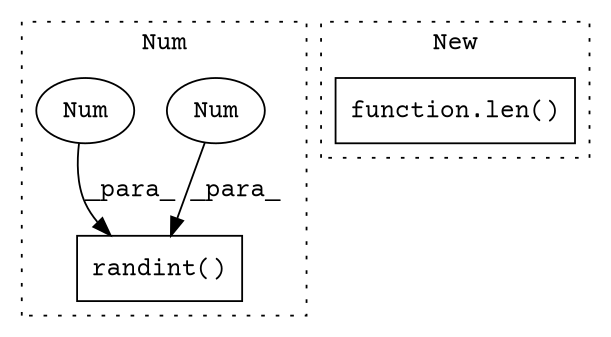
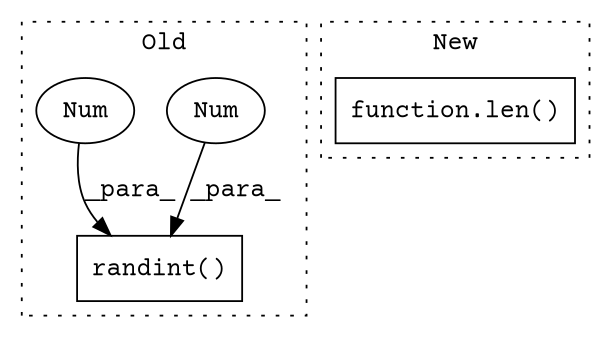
(164, 43) -> (164, 43)
